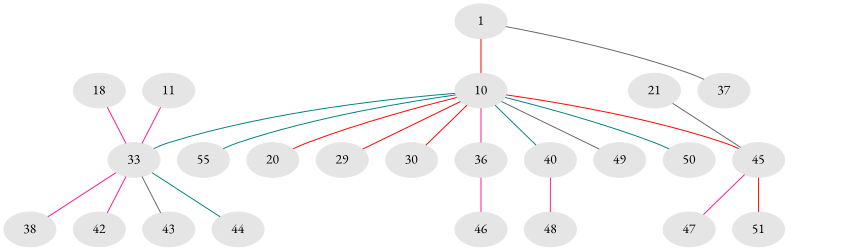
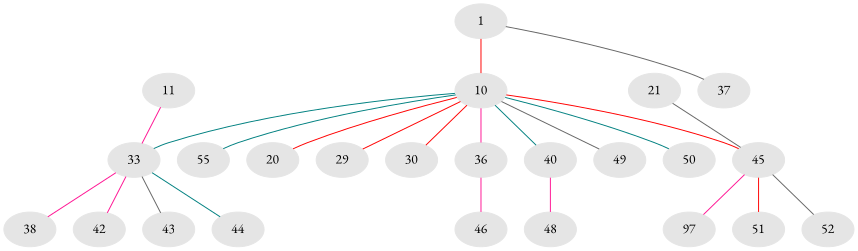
(99, 91) -> none
(689, 229) -> (689, 229)
none -> (828, 229)
